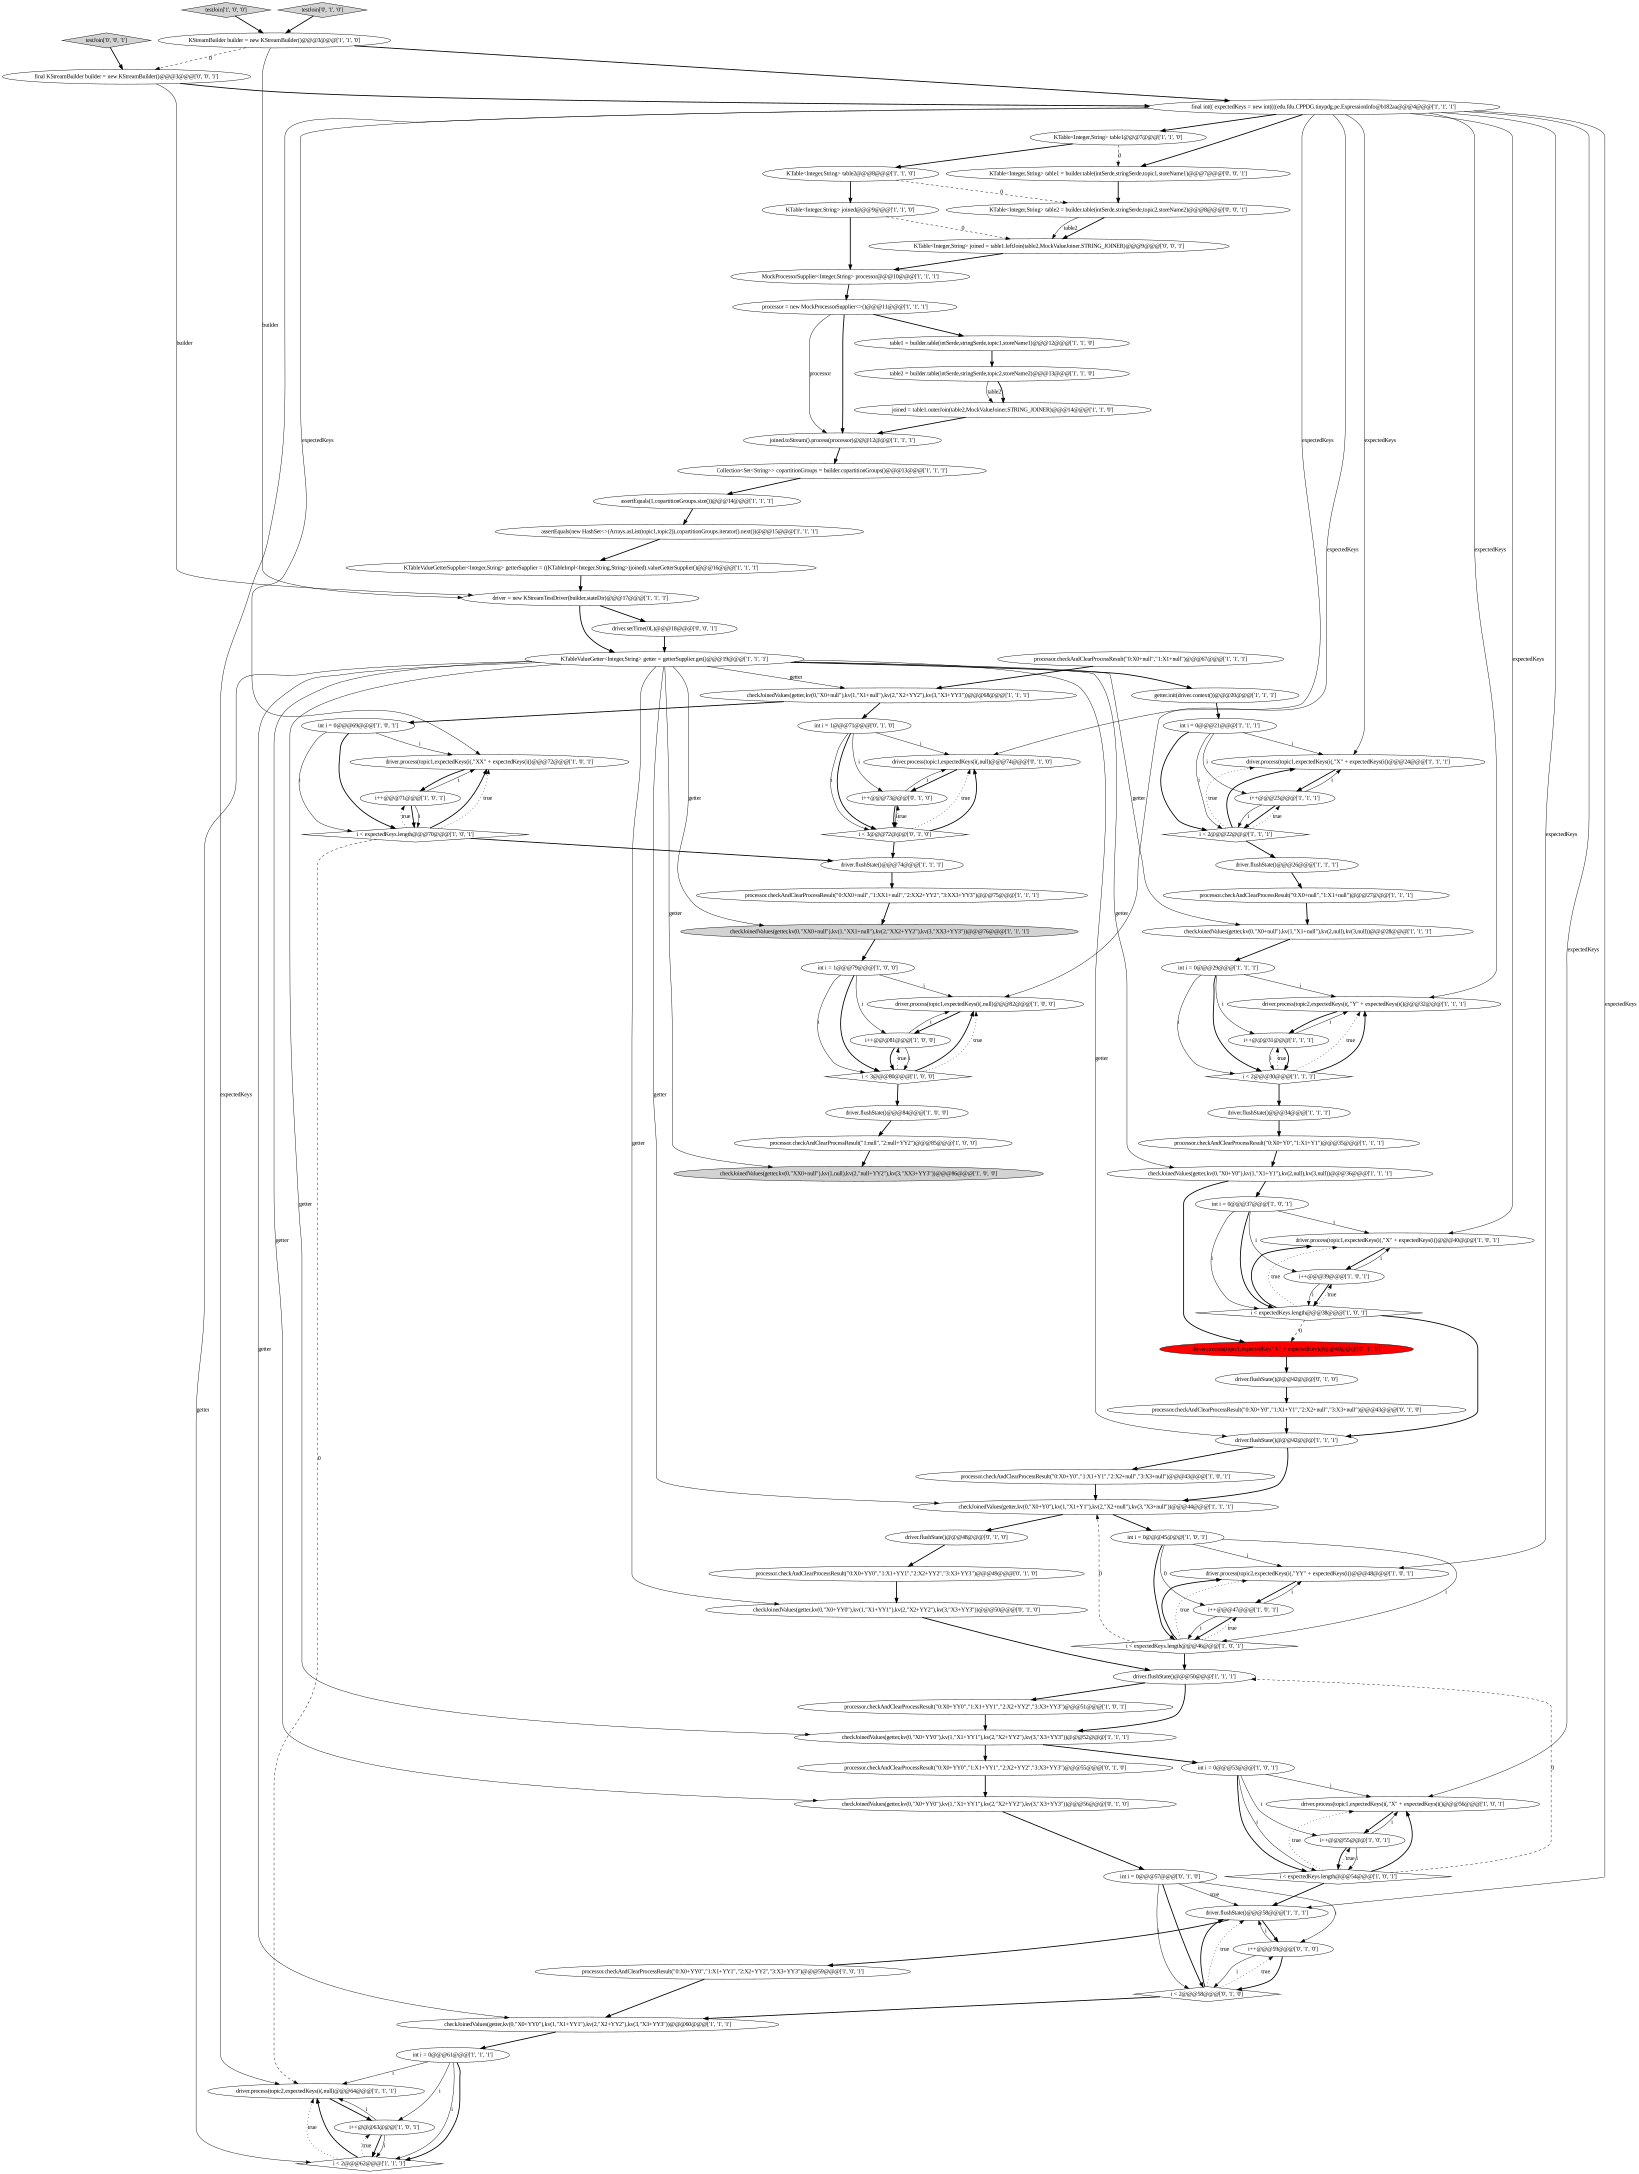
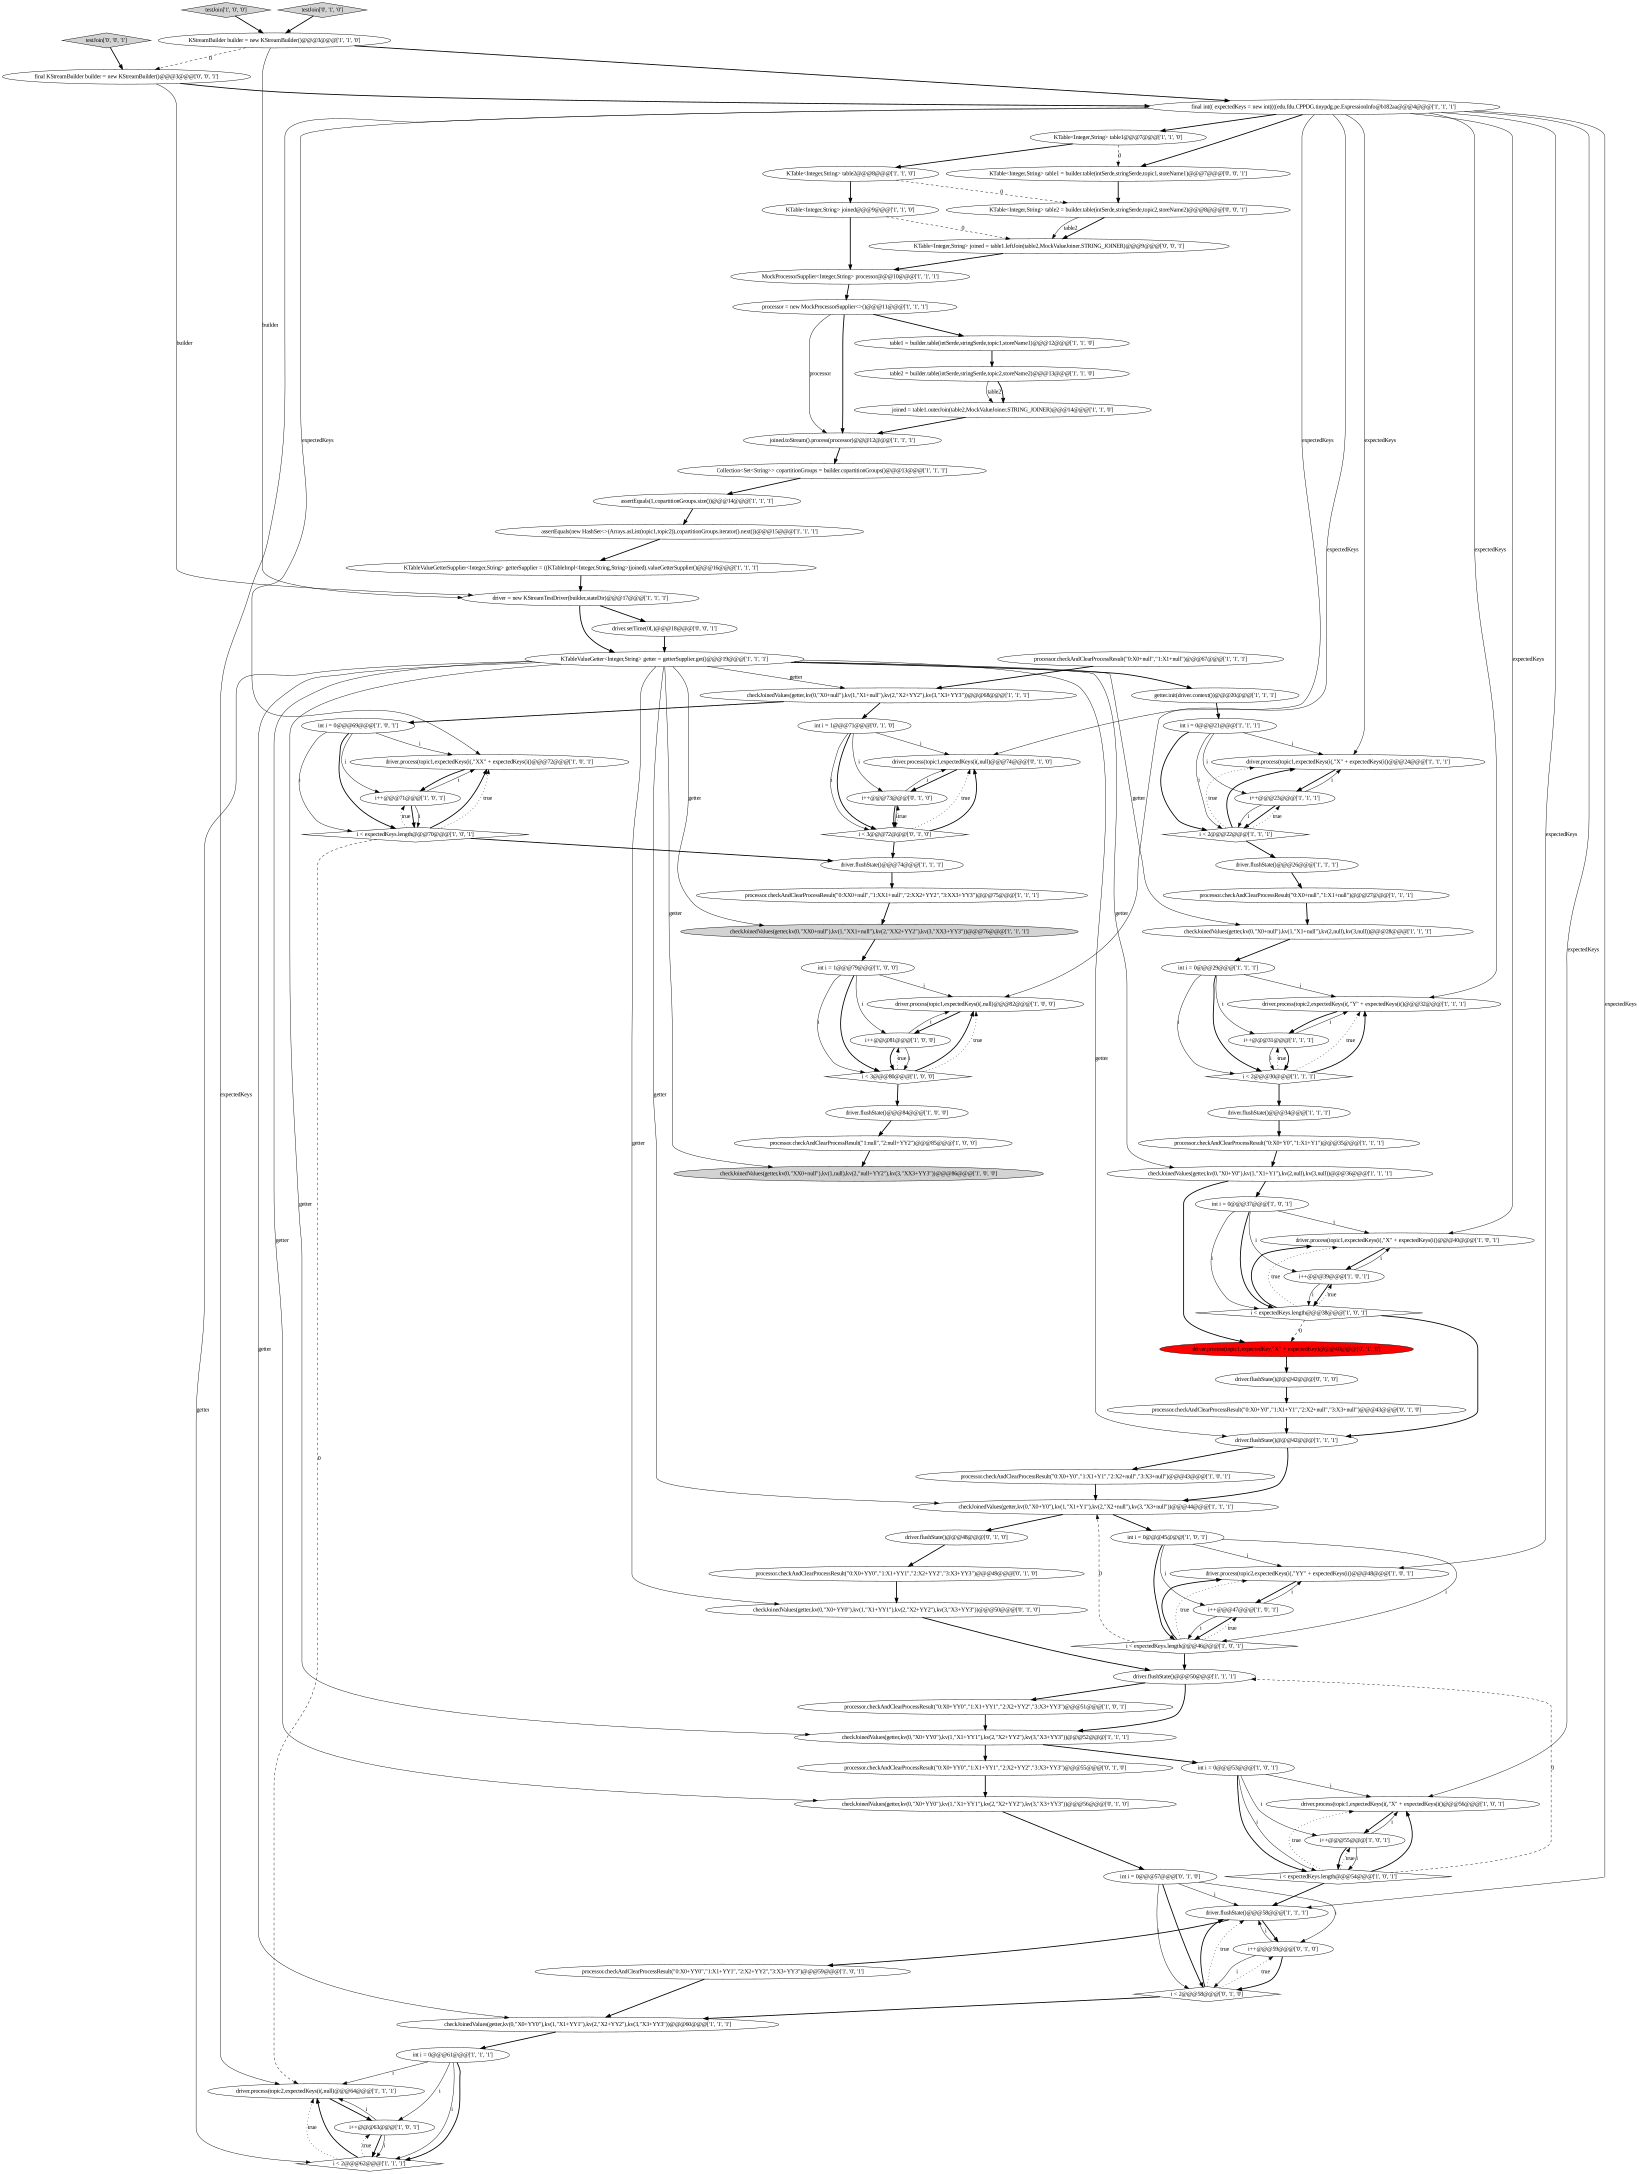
none -> (344, 769)
(1165, 1574) -> (1165, 1574)
(1215, 1895) -> (1215, 1895)
